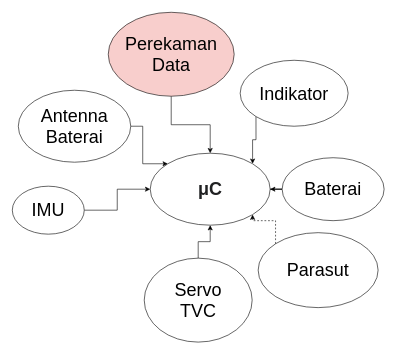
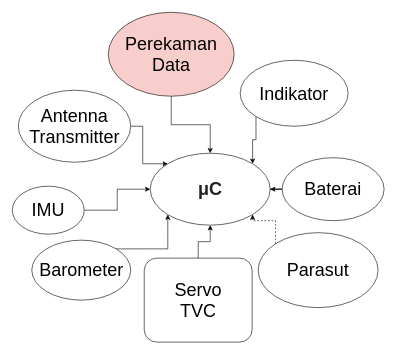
(75, 126) -> (75, 126)
none -> (168, 249)
none -> (81, 270)
(198, 300) -> (198, 300)
